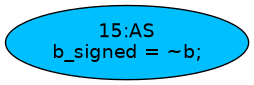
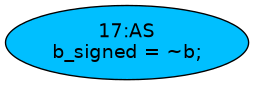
(127, 43) -> (127, 43)
